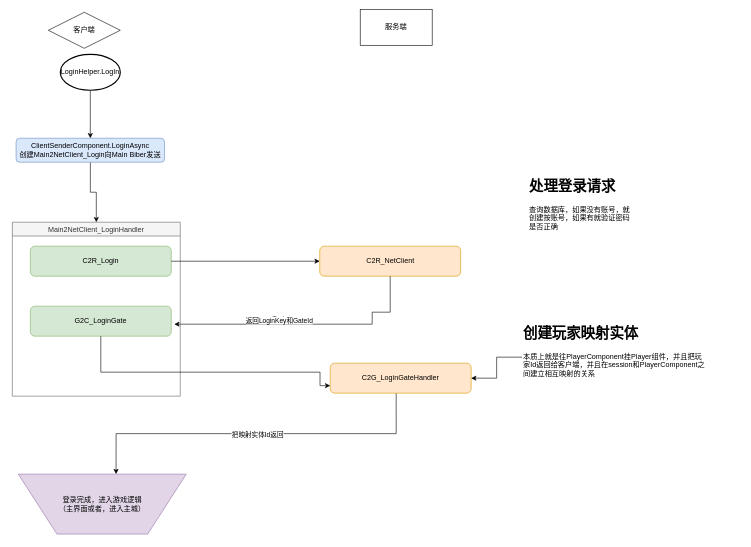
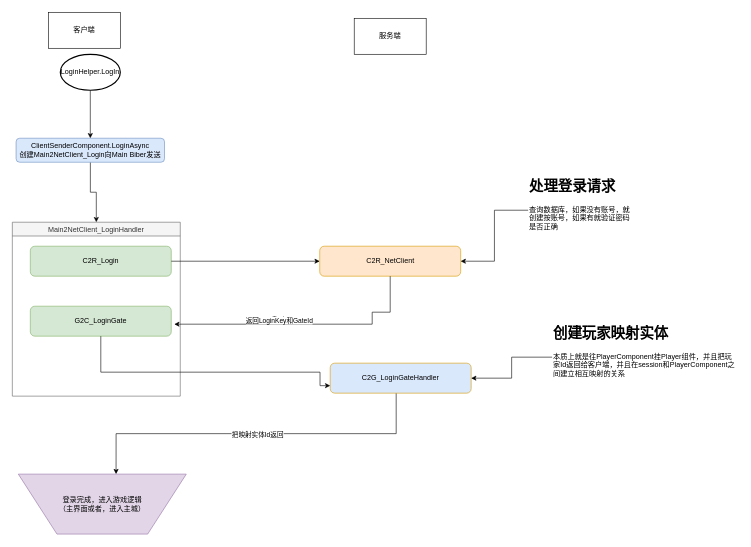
(396, 27) -> (390, 36)
(84, 30) -> (84, 30)
none -> (495, 236)
(615, 357) -> (645, 357)
(401, 378) -> (401, 378)
